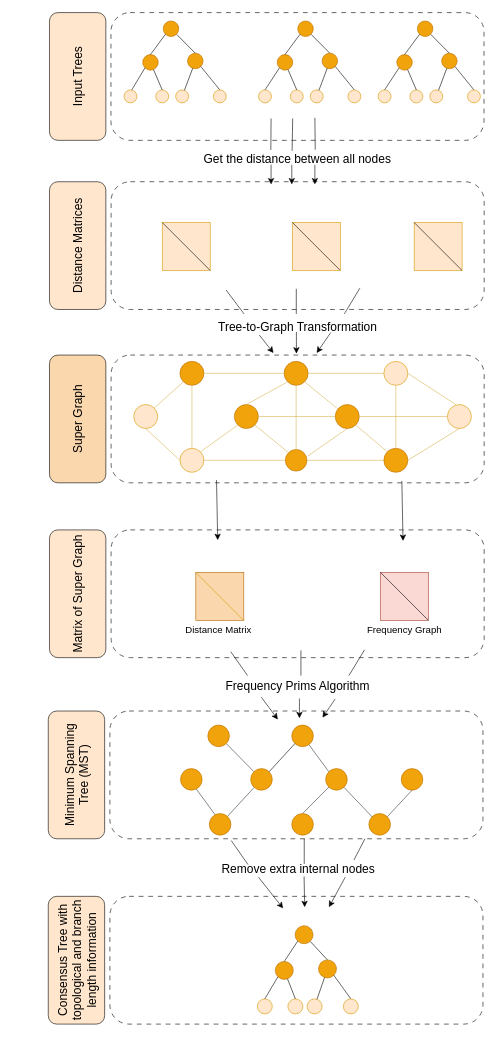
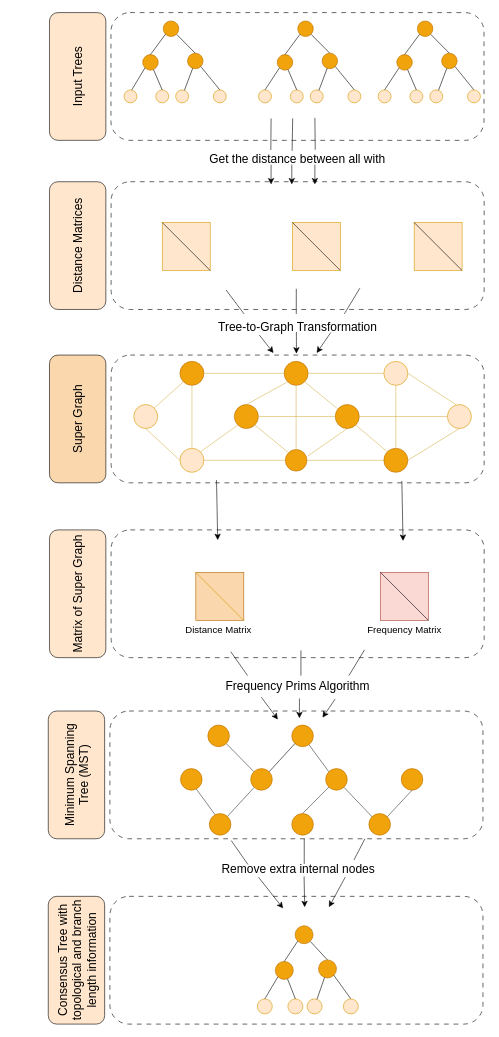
(297, 158) -> (297, 158)
(404, 630) -> (404, 630)
